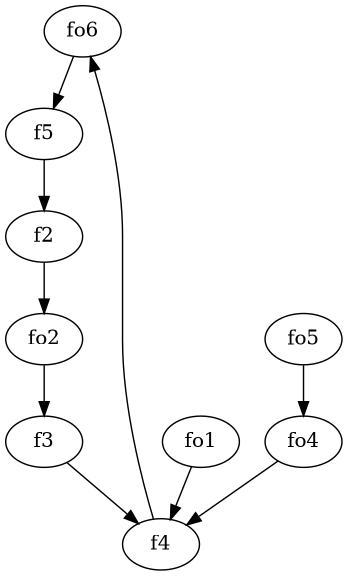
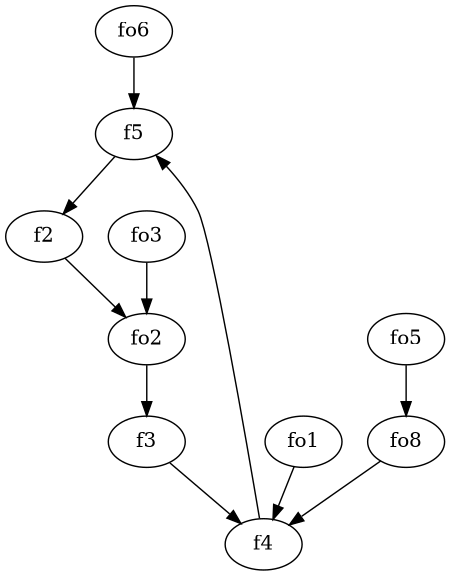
none -> (147, 237)
(123, 295) -> (227, 337)
(304, 442) -> (406, 442)
